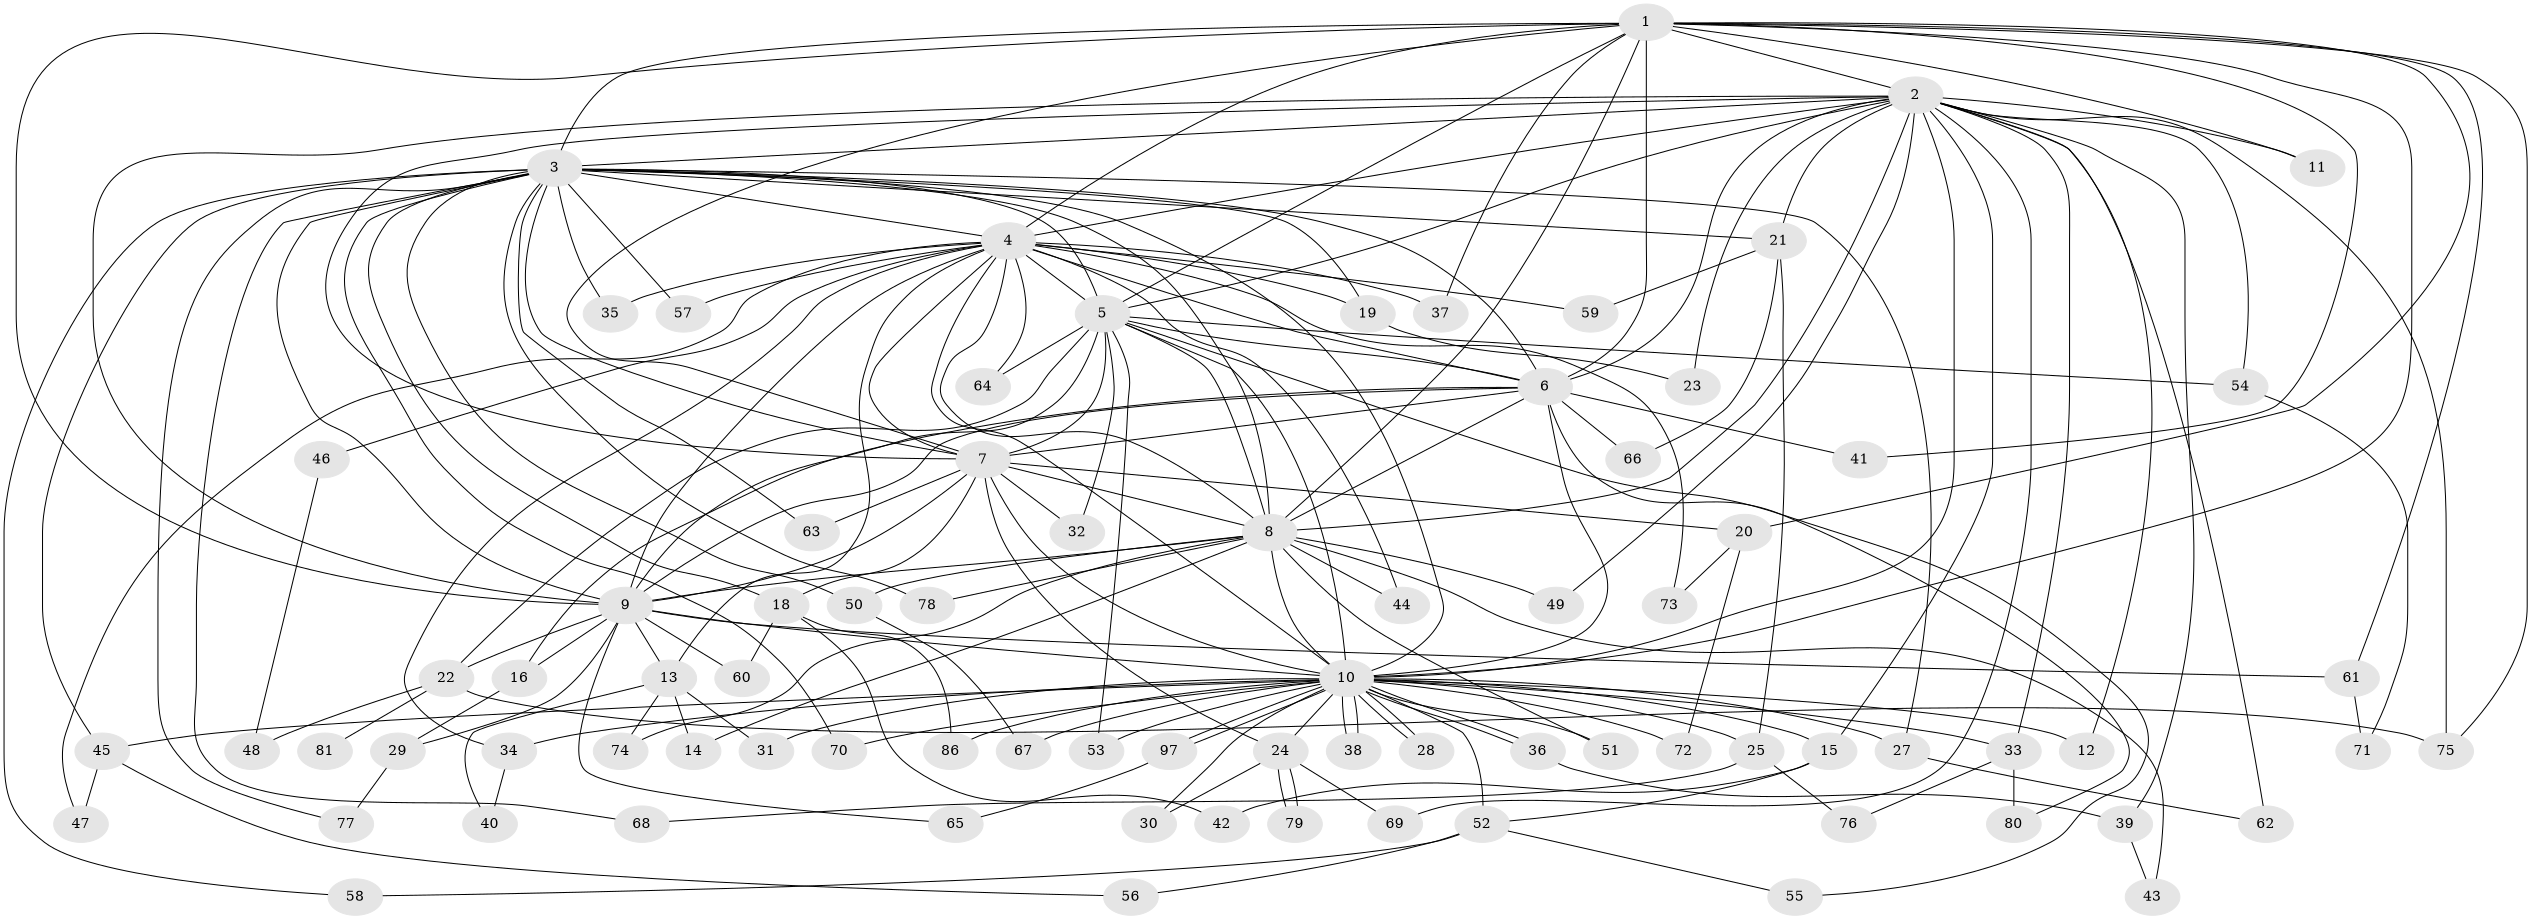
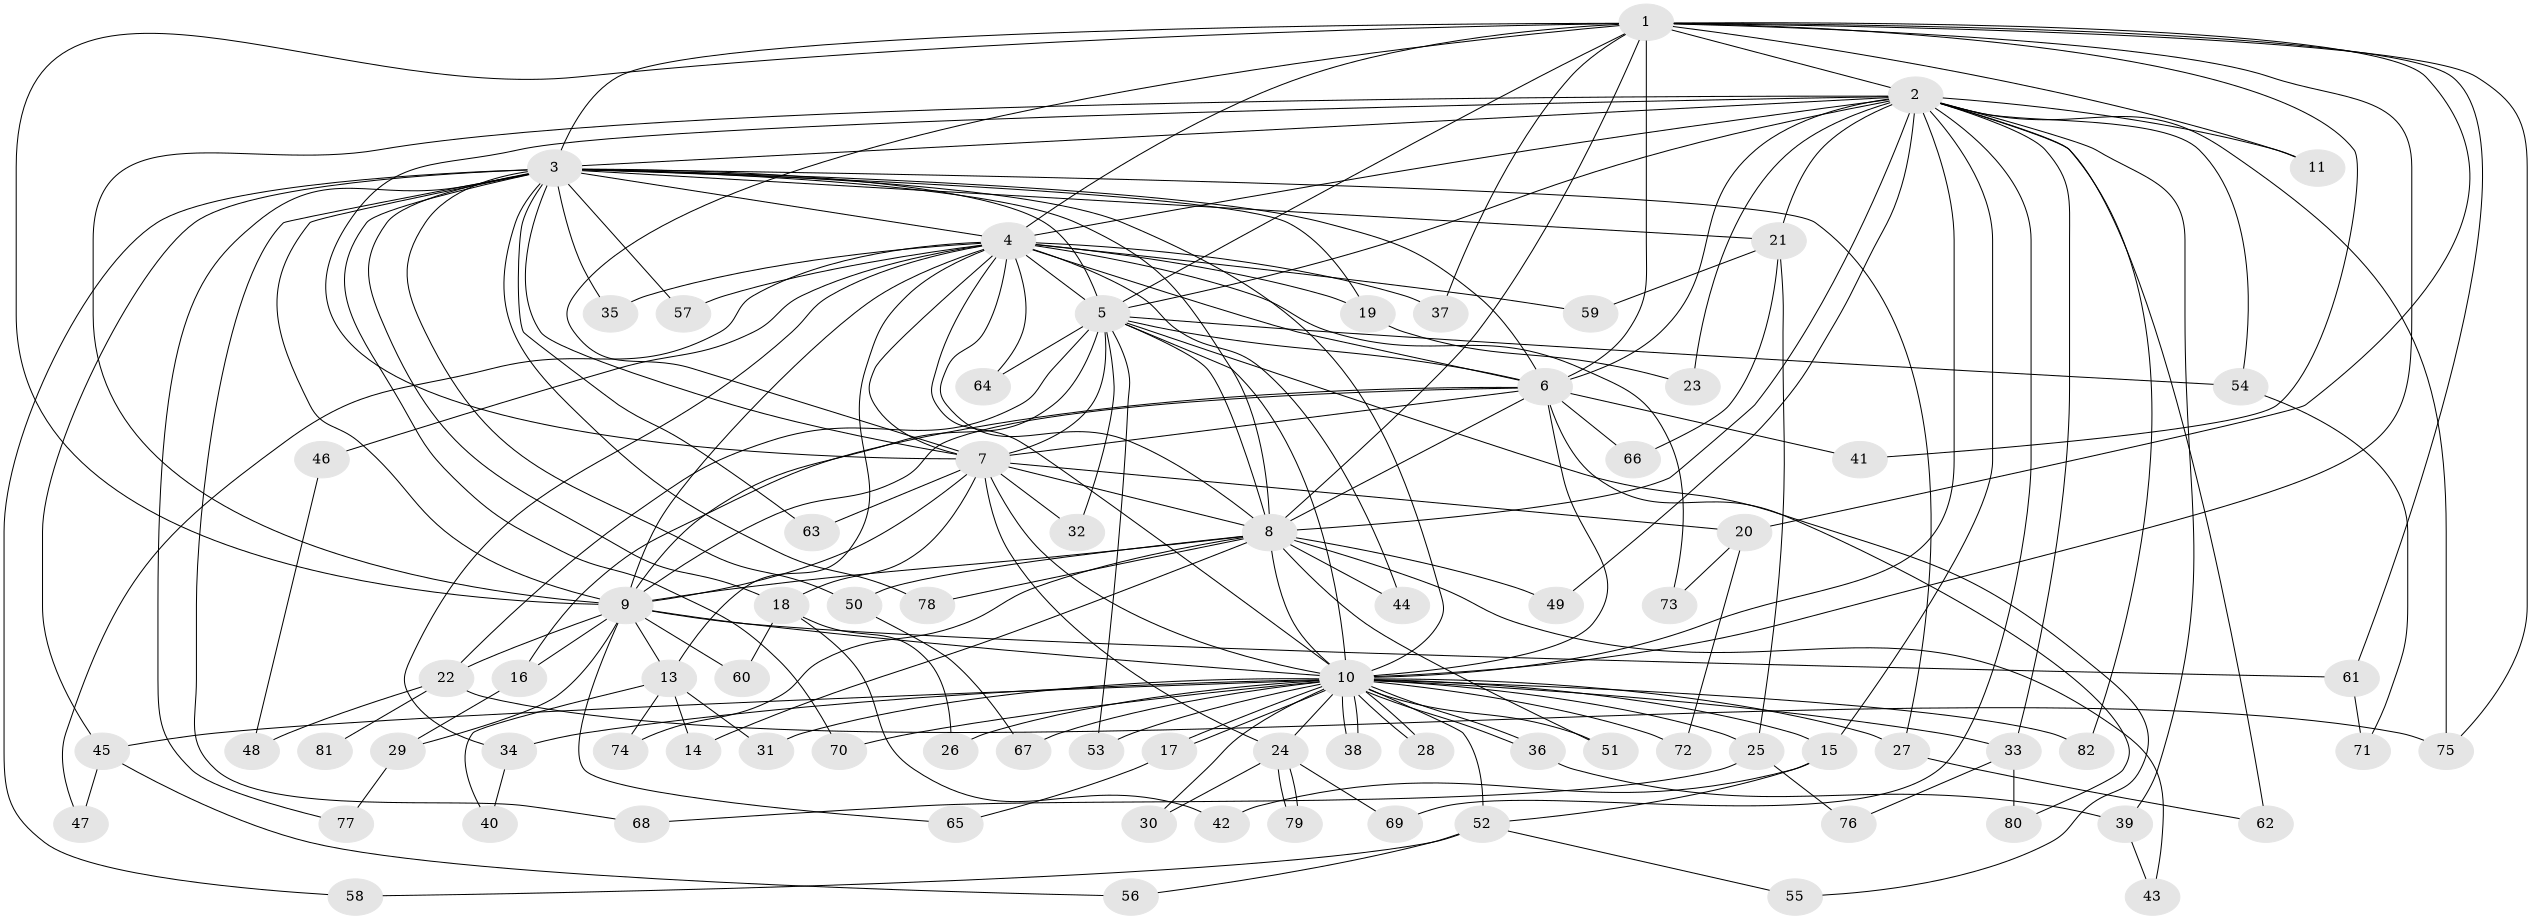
(951, 751) -> (951, 751)
(1169, 751) -> (1169, 751)
(2087, 751) -> (2087, 751)
